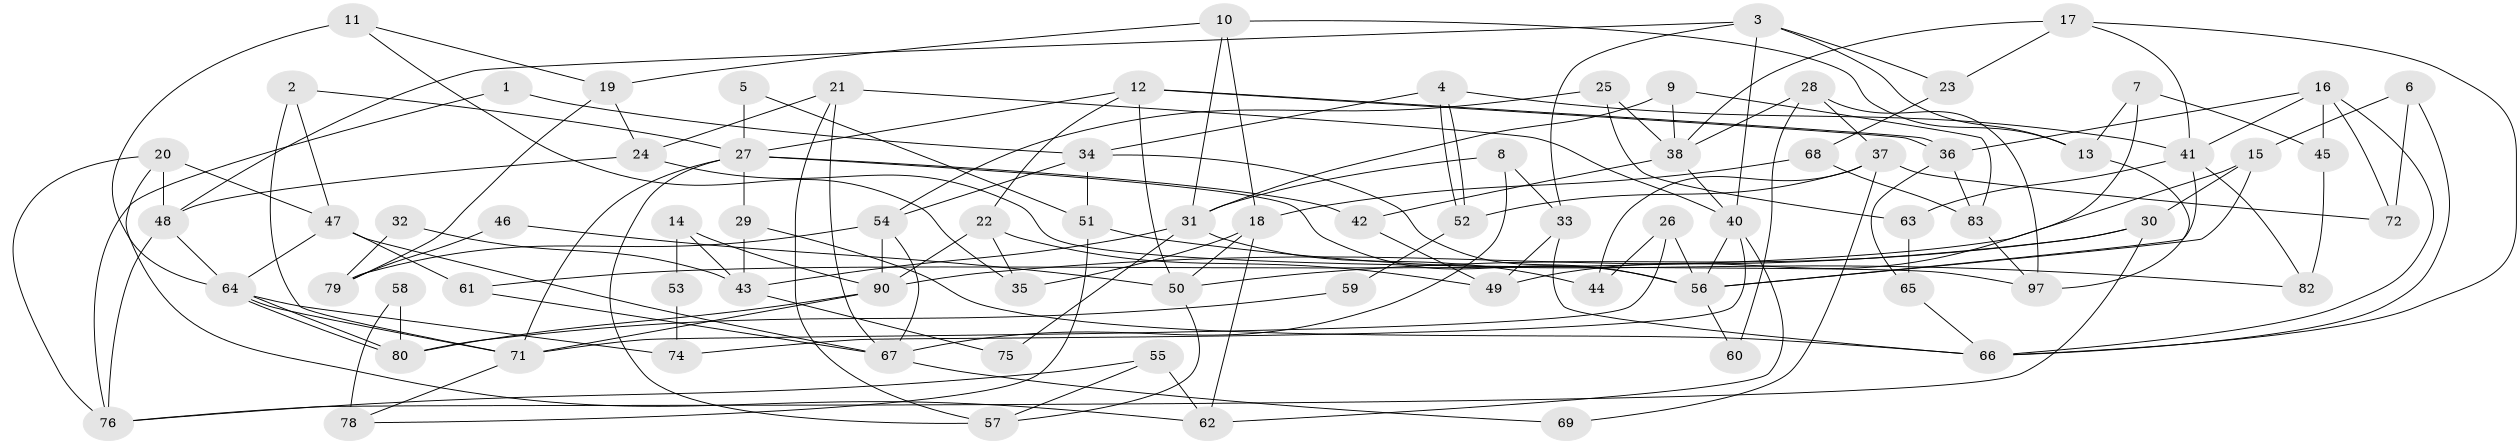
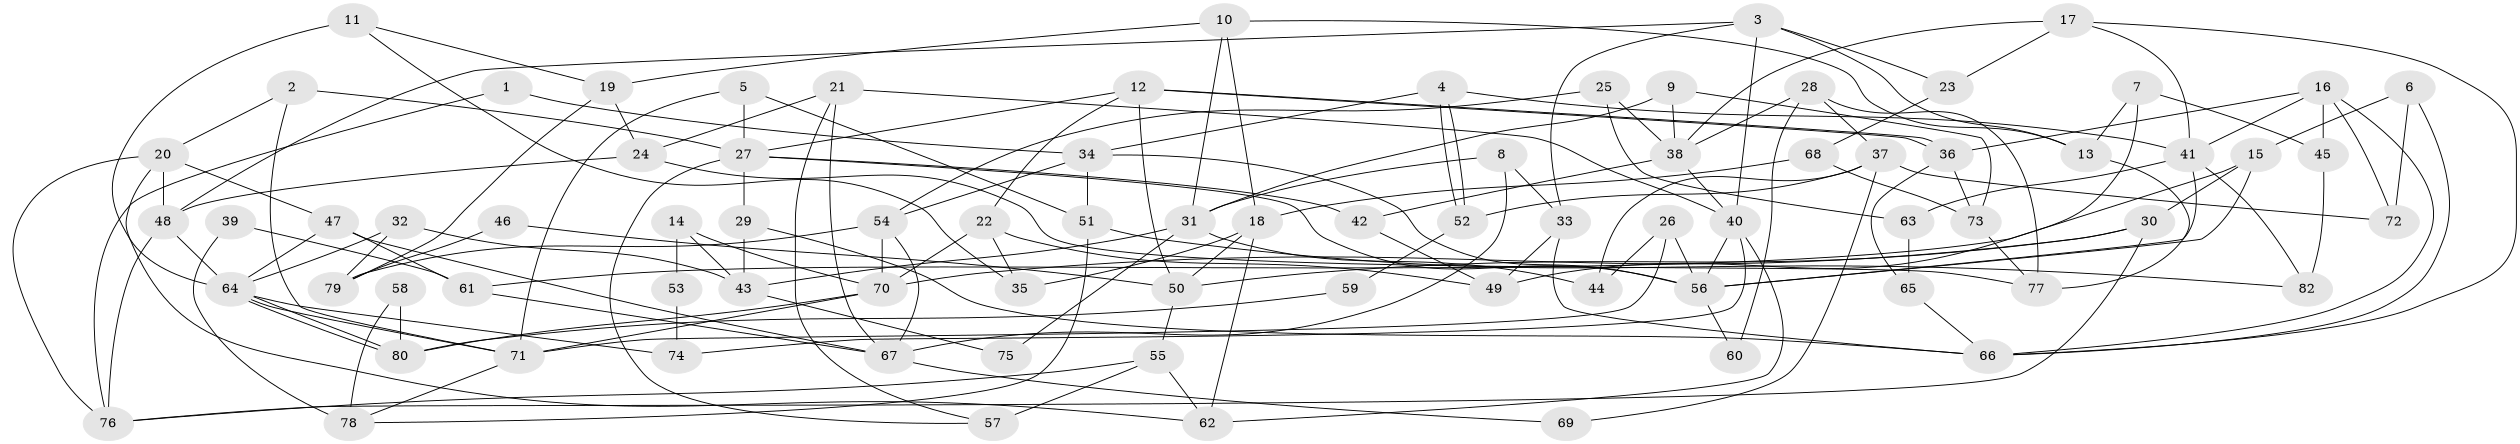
(313, 155) -> (228, 121)
(596, 221) -> (575, 177)
none -> (231, 222)
(1976, 222) -> (1976, 222)
none -> (317, 258)
(882, 289) -> (882, 289)
(2037, 289) -> (2037, 289)
(1167, 389) -> (1168, 322)
